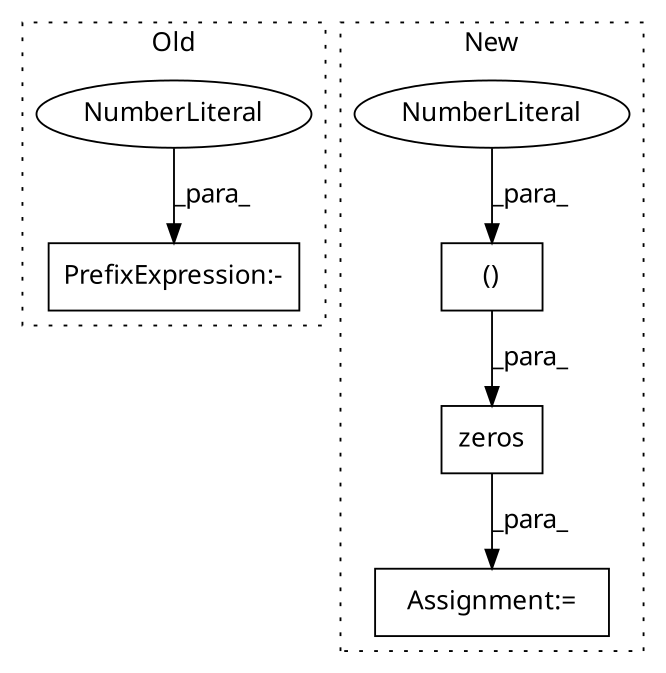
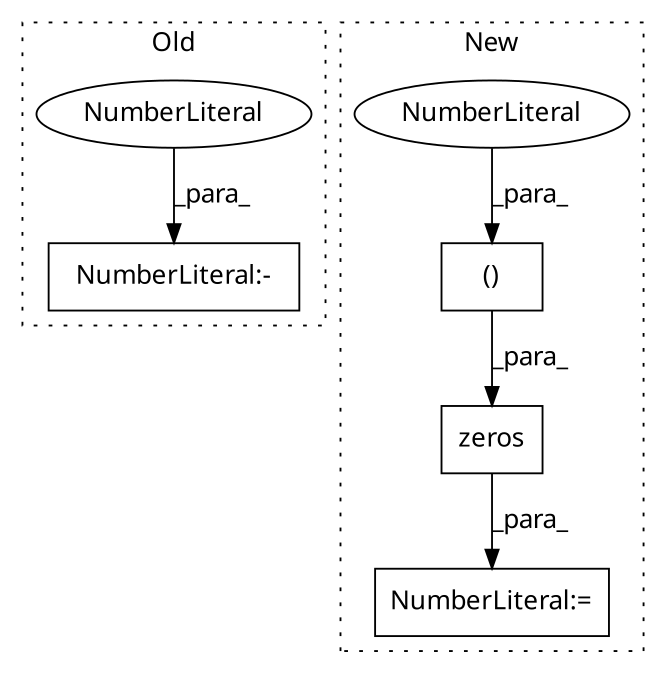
(174, 277) -> (174, 277)
(492, 602) -> (492, 602)
